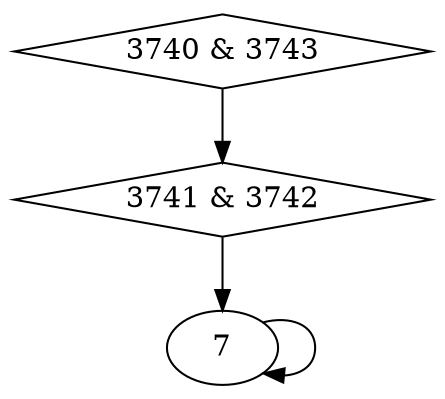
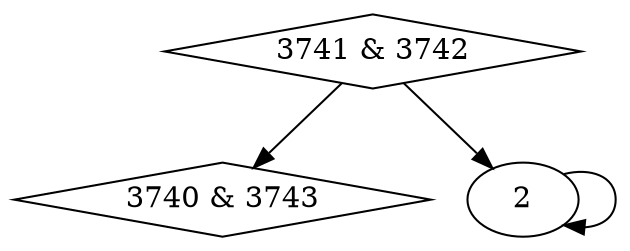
(223, 115) -> (305, 118)
(223, 348) -> (523, 200)
